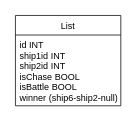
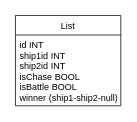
(32, 45) -> (32, 45)
